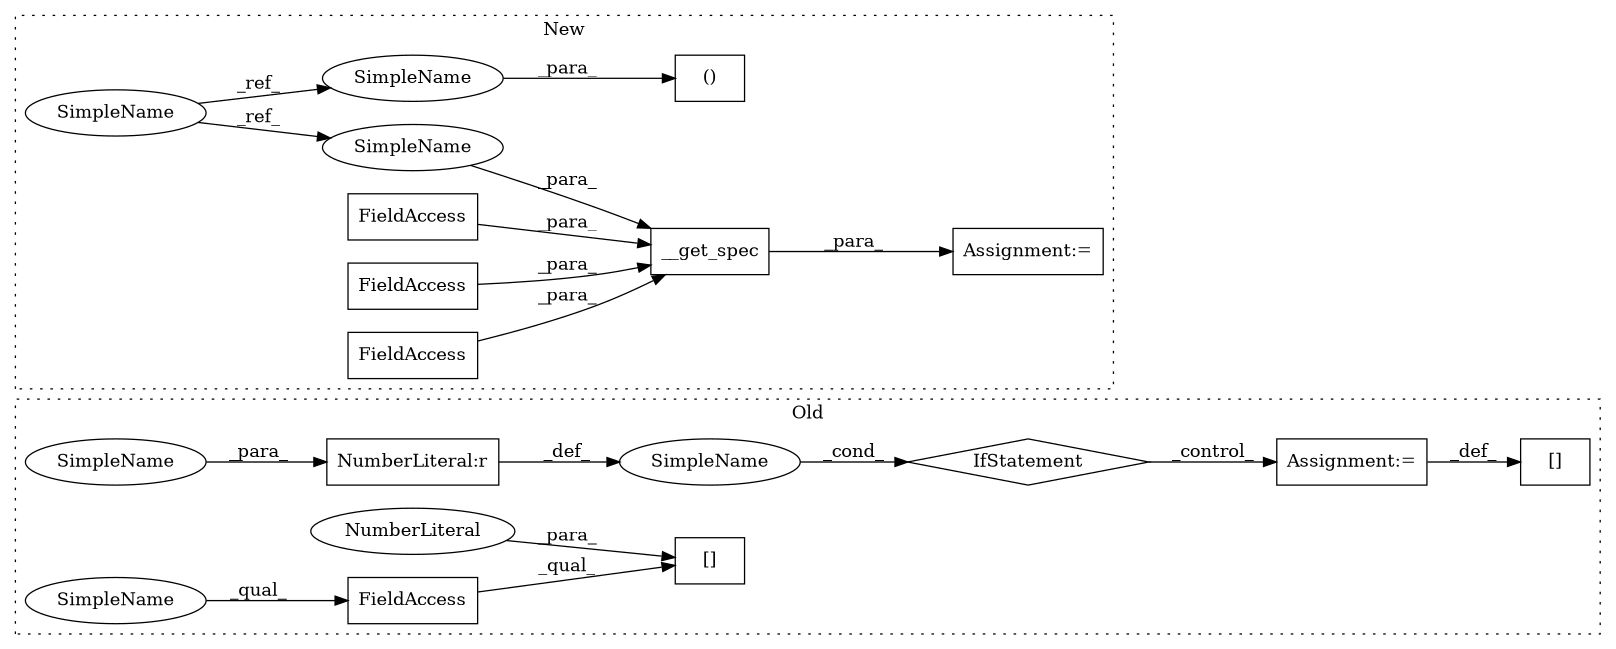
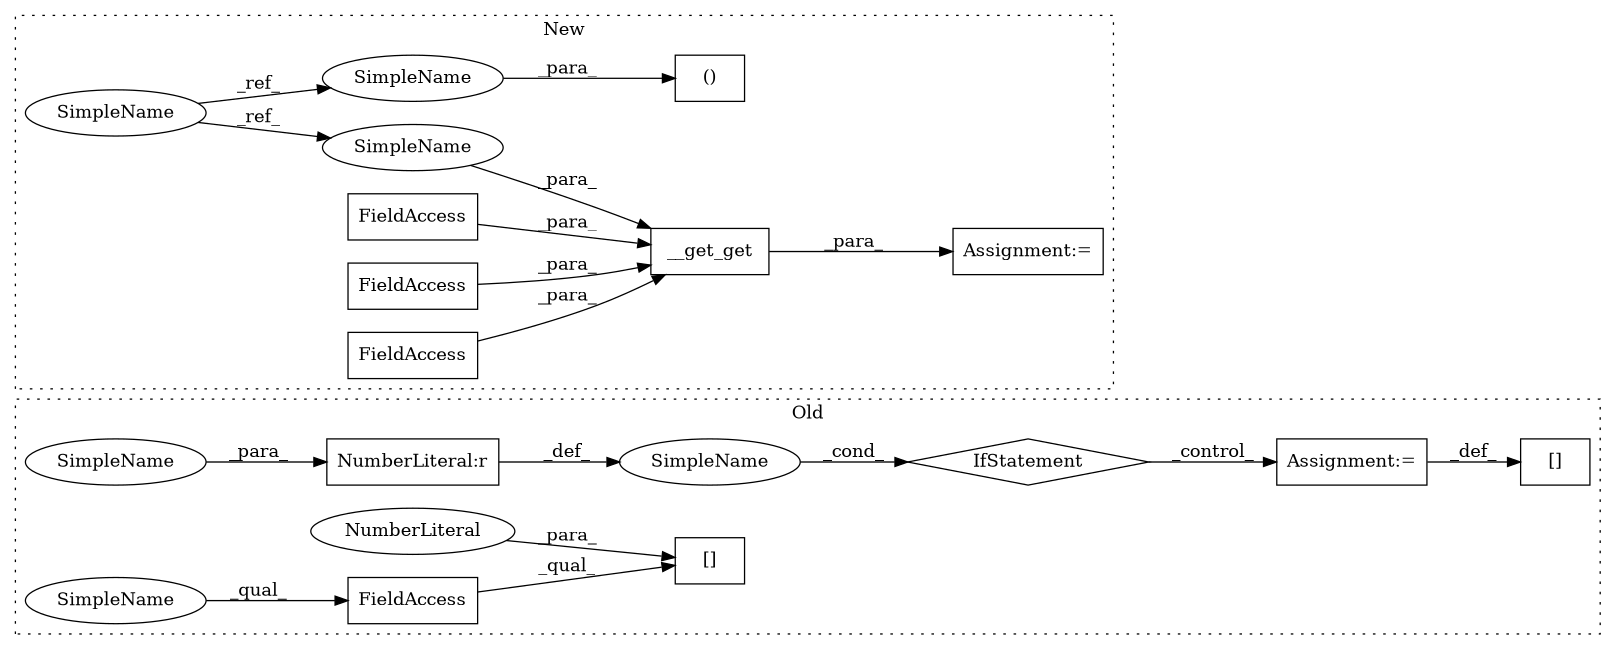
(710, 252) -> (710, 252)
